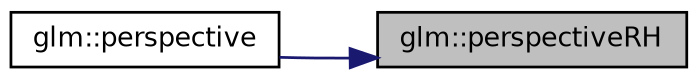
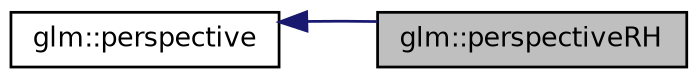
(315, 58) -> (342, 21)
